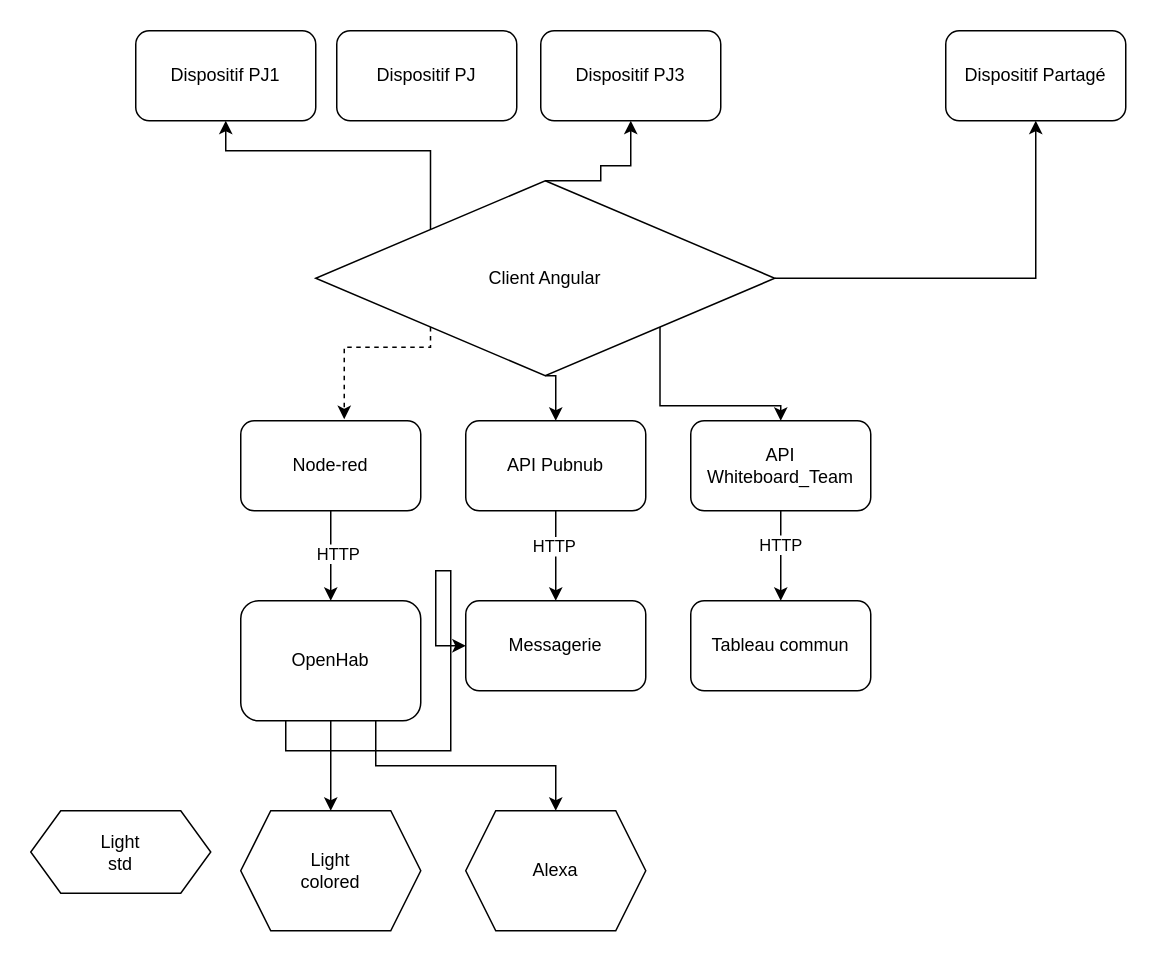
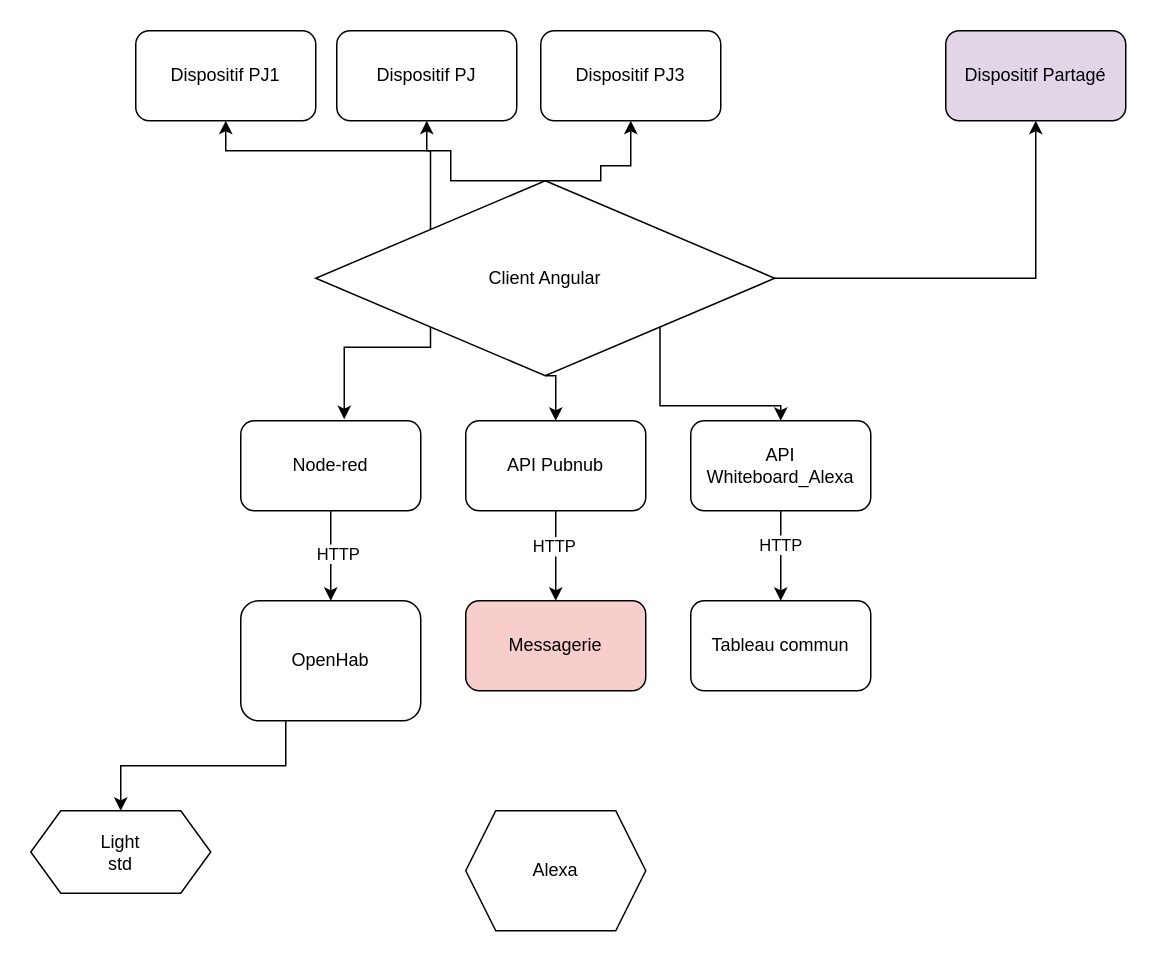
(1036, 76) -> (1036, 76)
none -> (473, 181)
(365, 347) -> (365, 347)
(781, 466) -> (781, 466)
(556, 646) -> (556, 646)
(451, 690) -> (195, 766)
(331, 761) -> none
(461, 766) -> none
(331, 871) -> none
